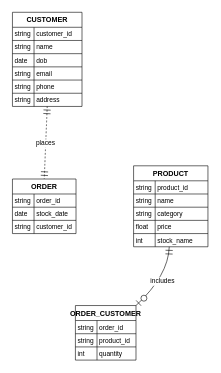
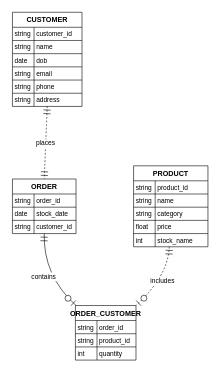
(166, 263) -> (166, 263)
none -> (52, 274)
